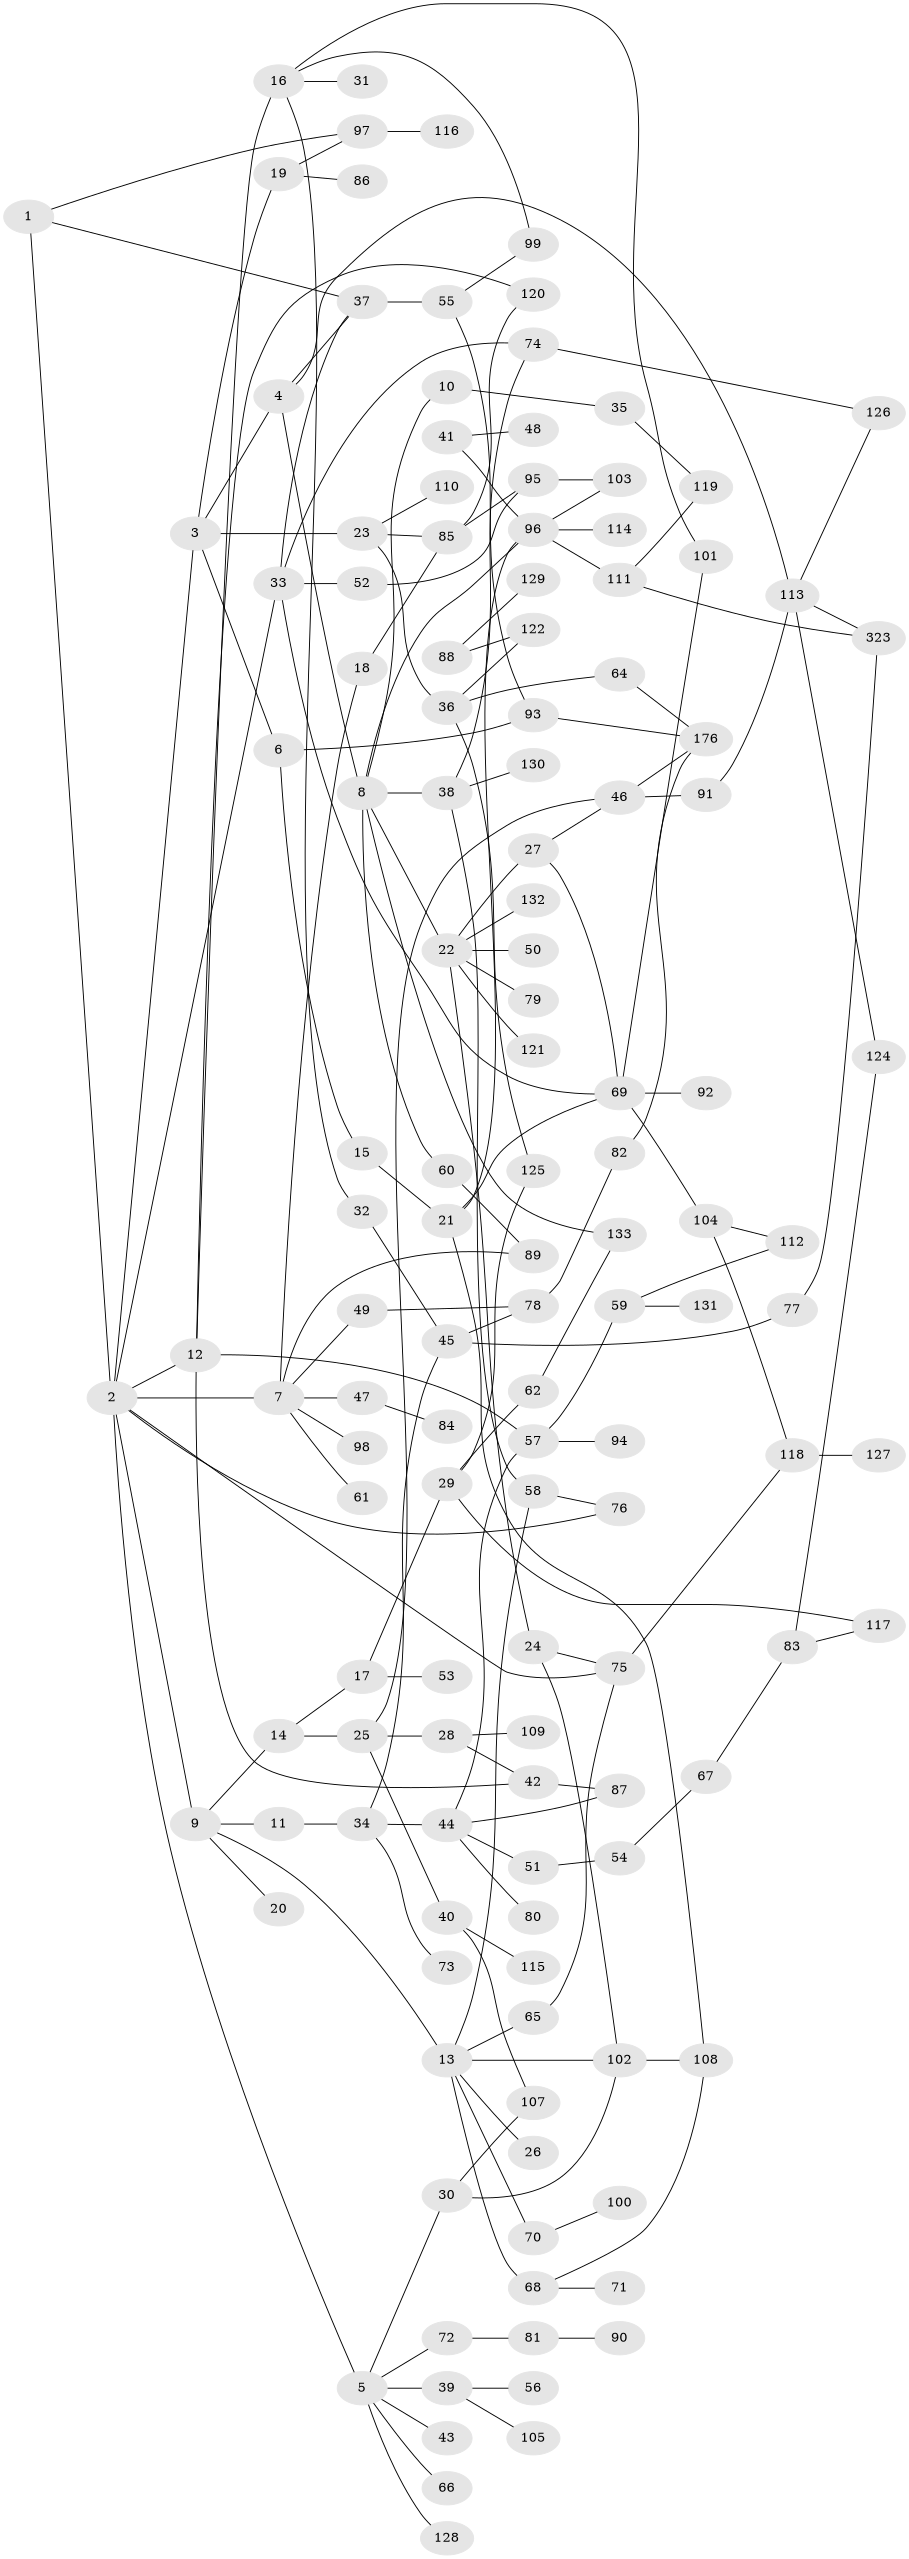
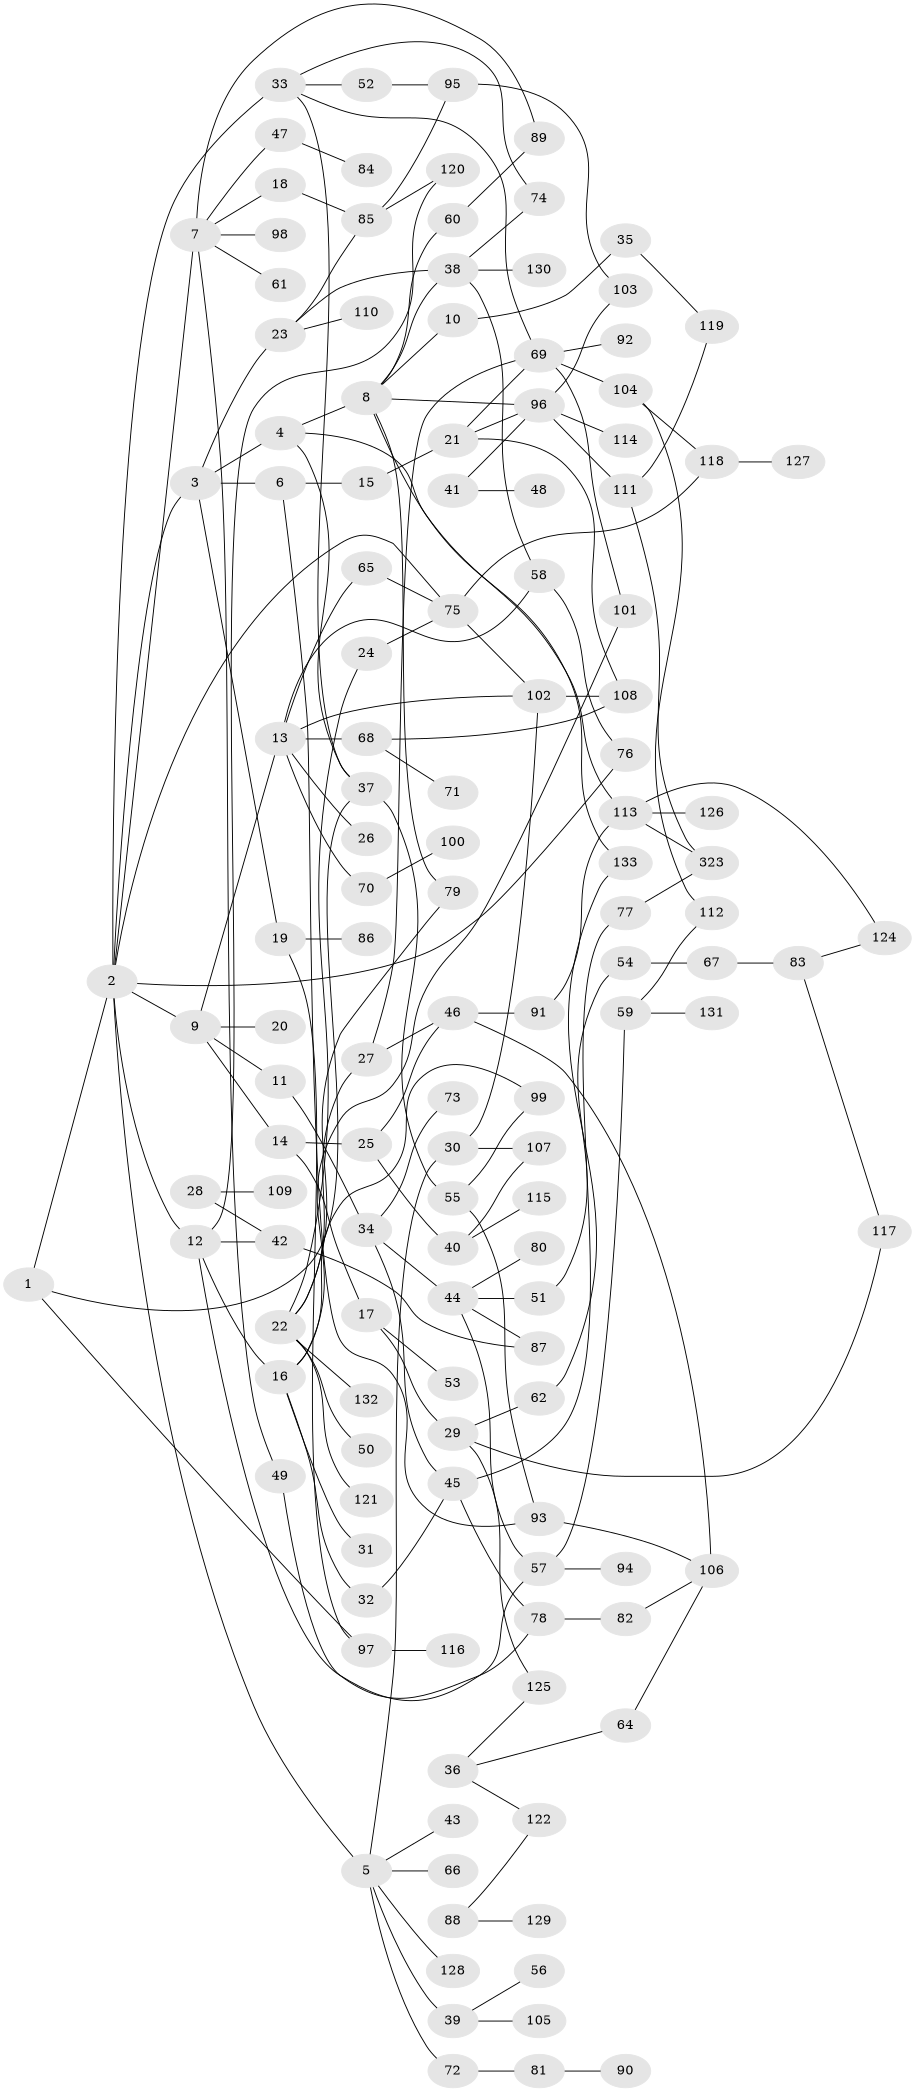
(698, 377) -> none
(404, 621) -> (356, 282)
(706, 739) -> (712, 1571)
(405, 872) -> (402, 541)
(405, 1736) -> none
(593, 1880) -> (496, 654)
